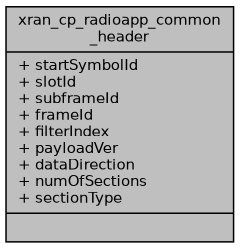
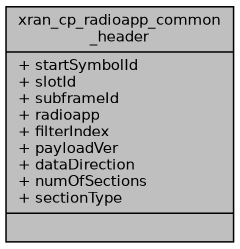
(56, 115) -> (60, 115)
